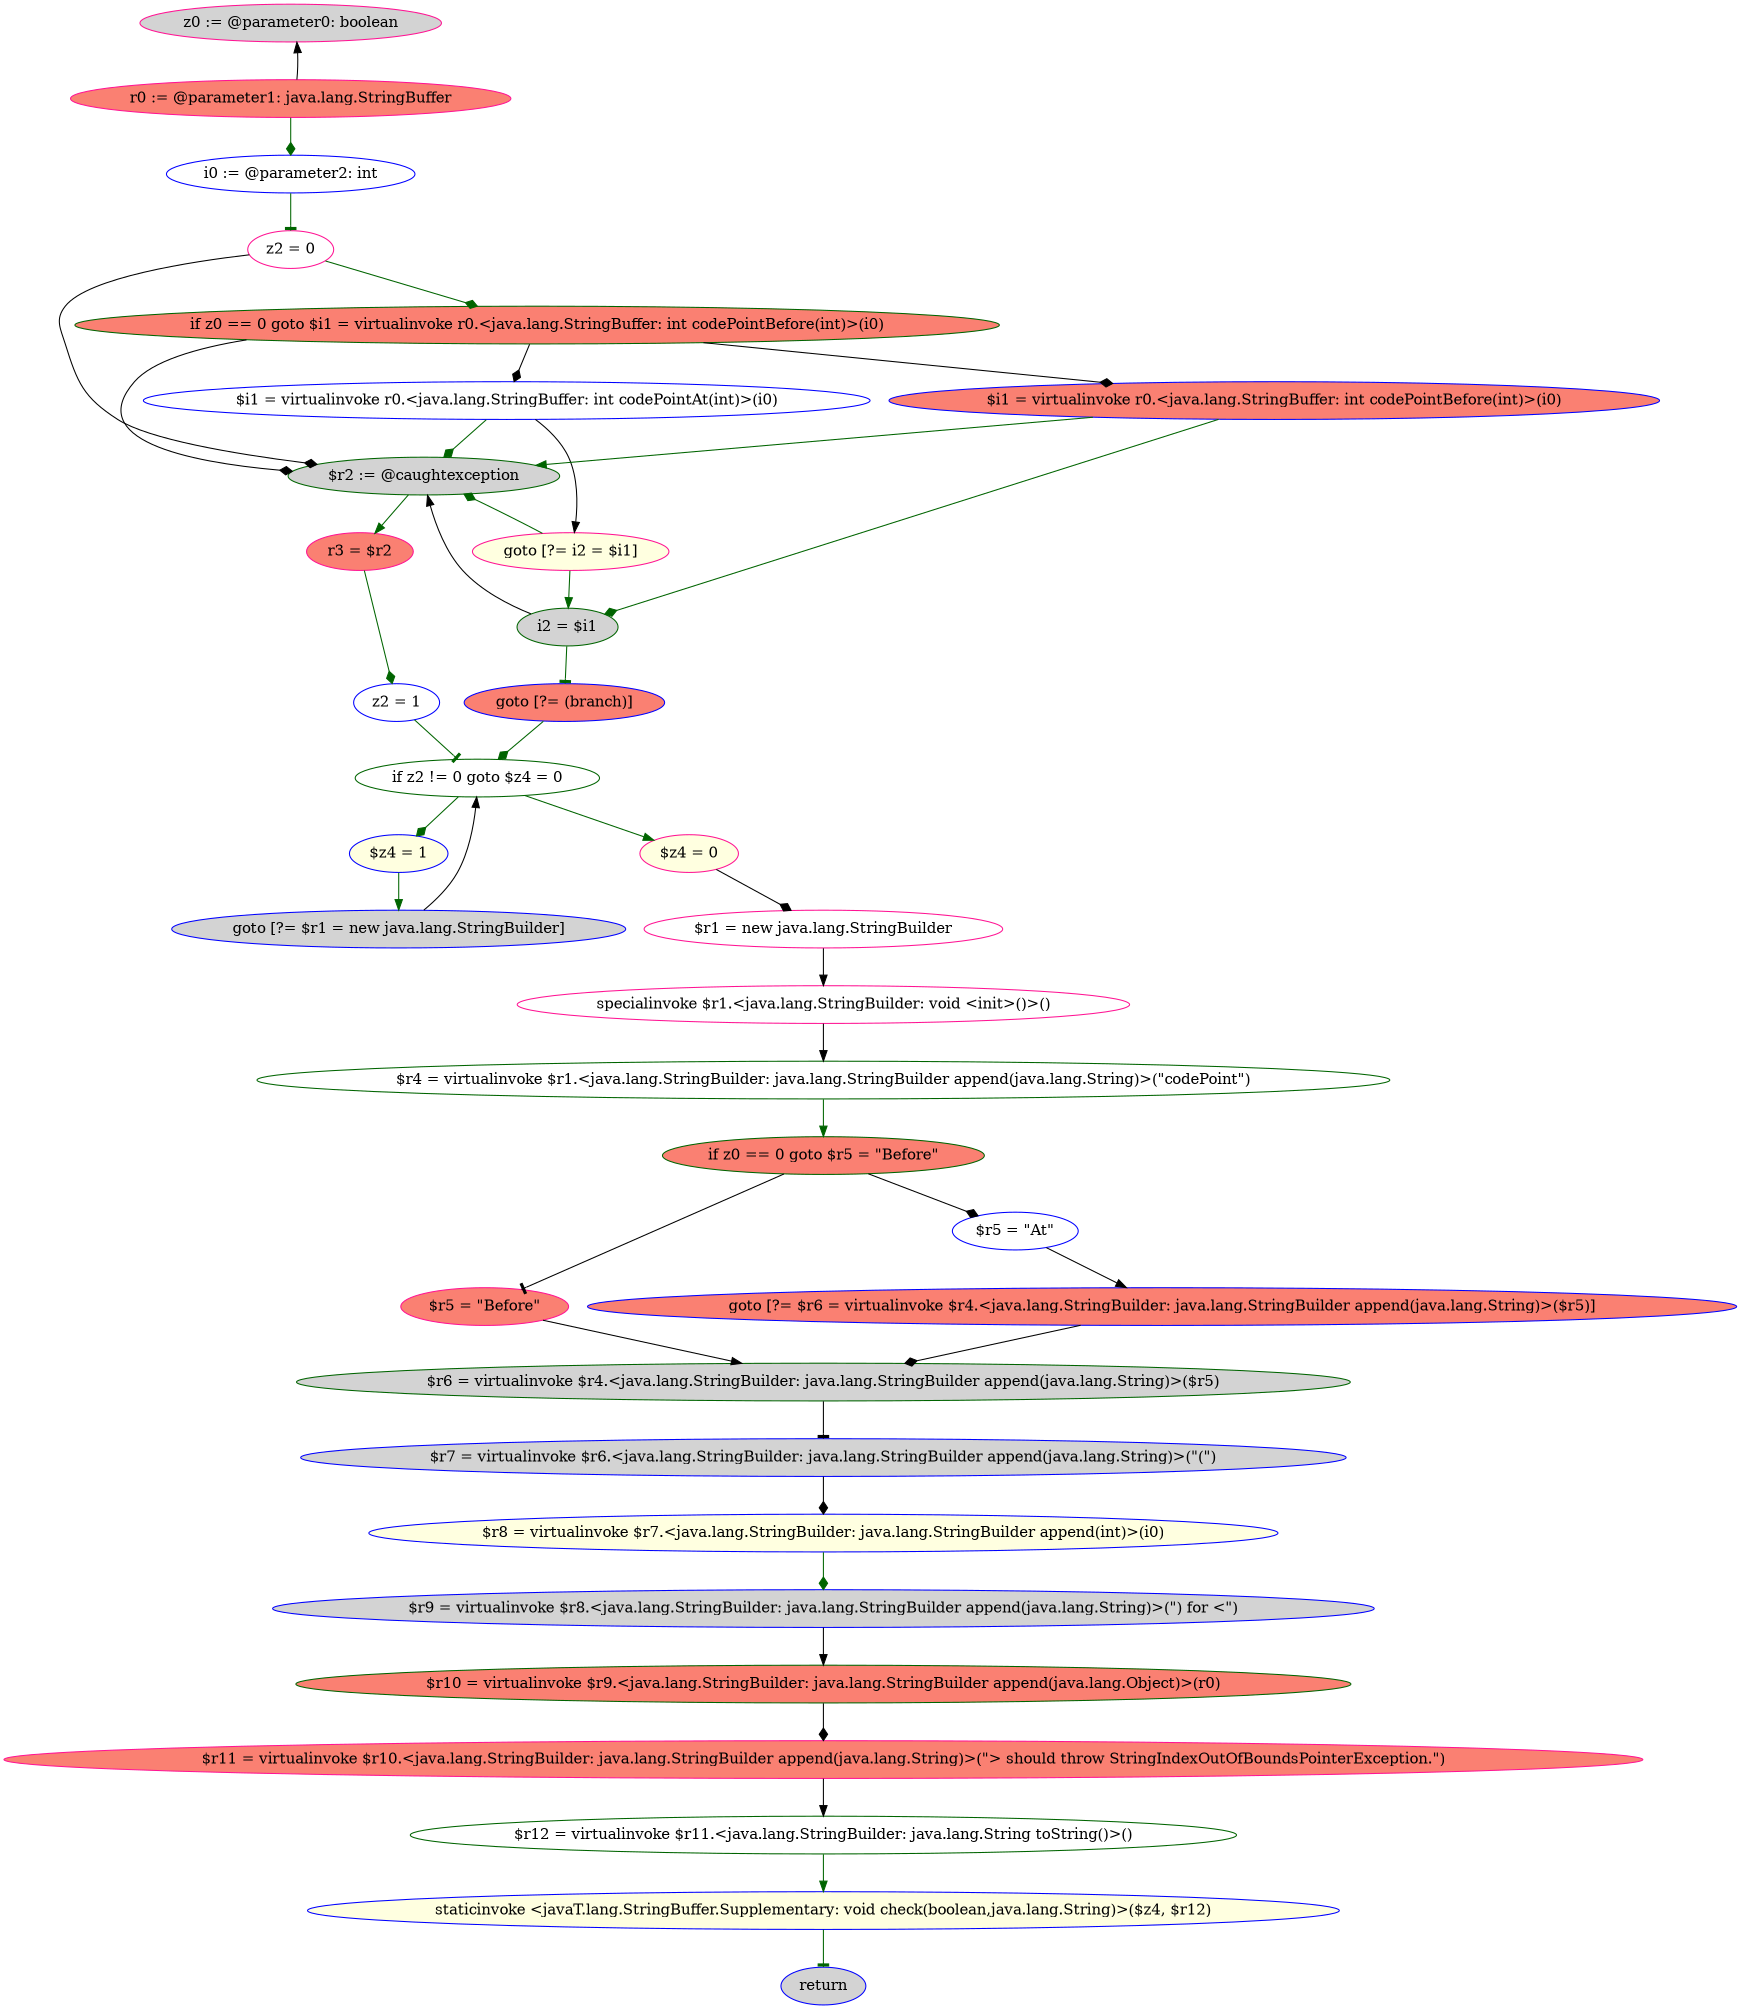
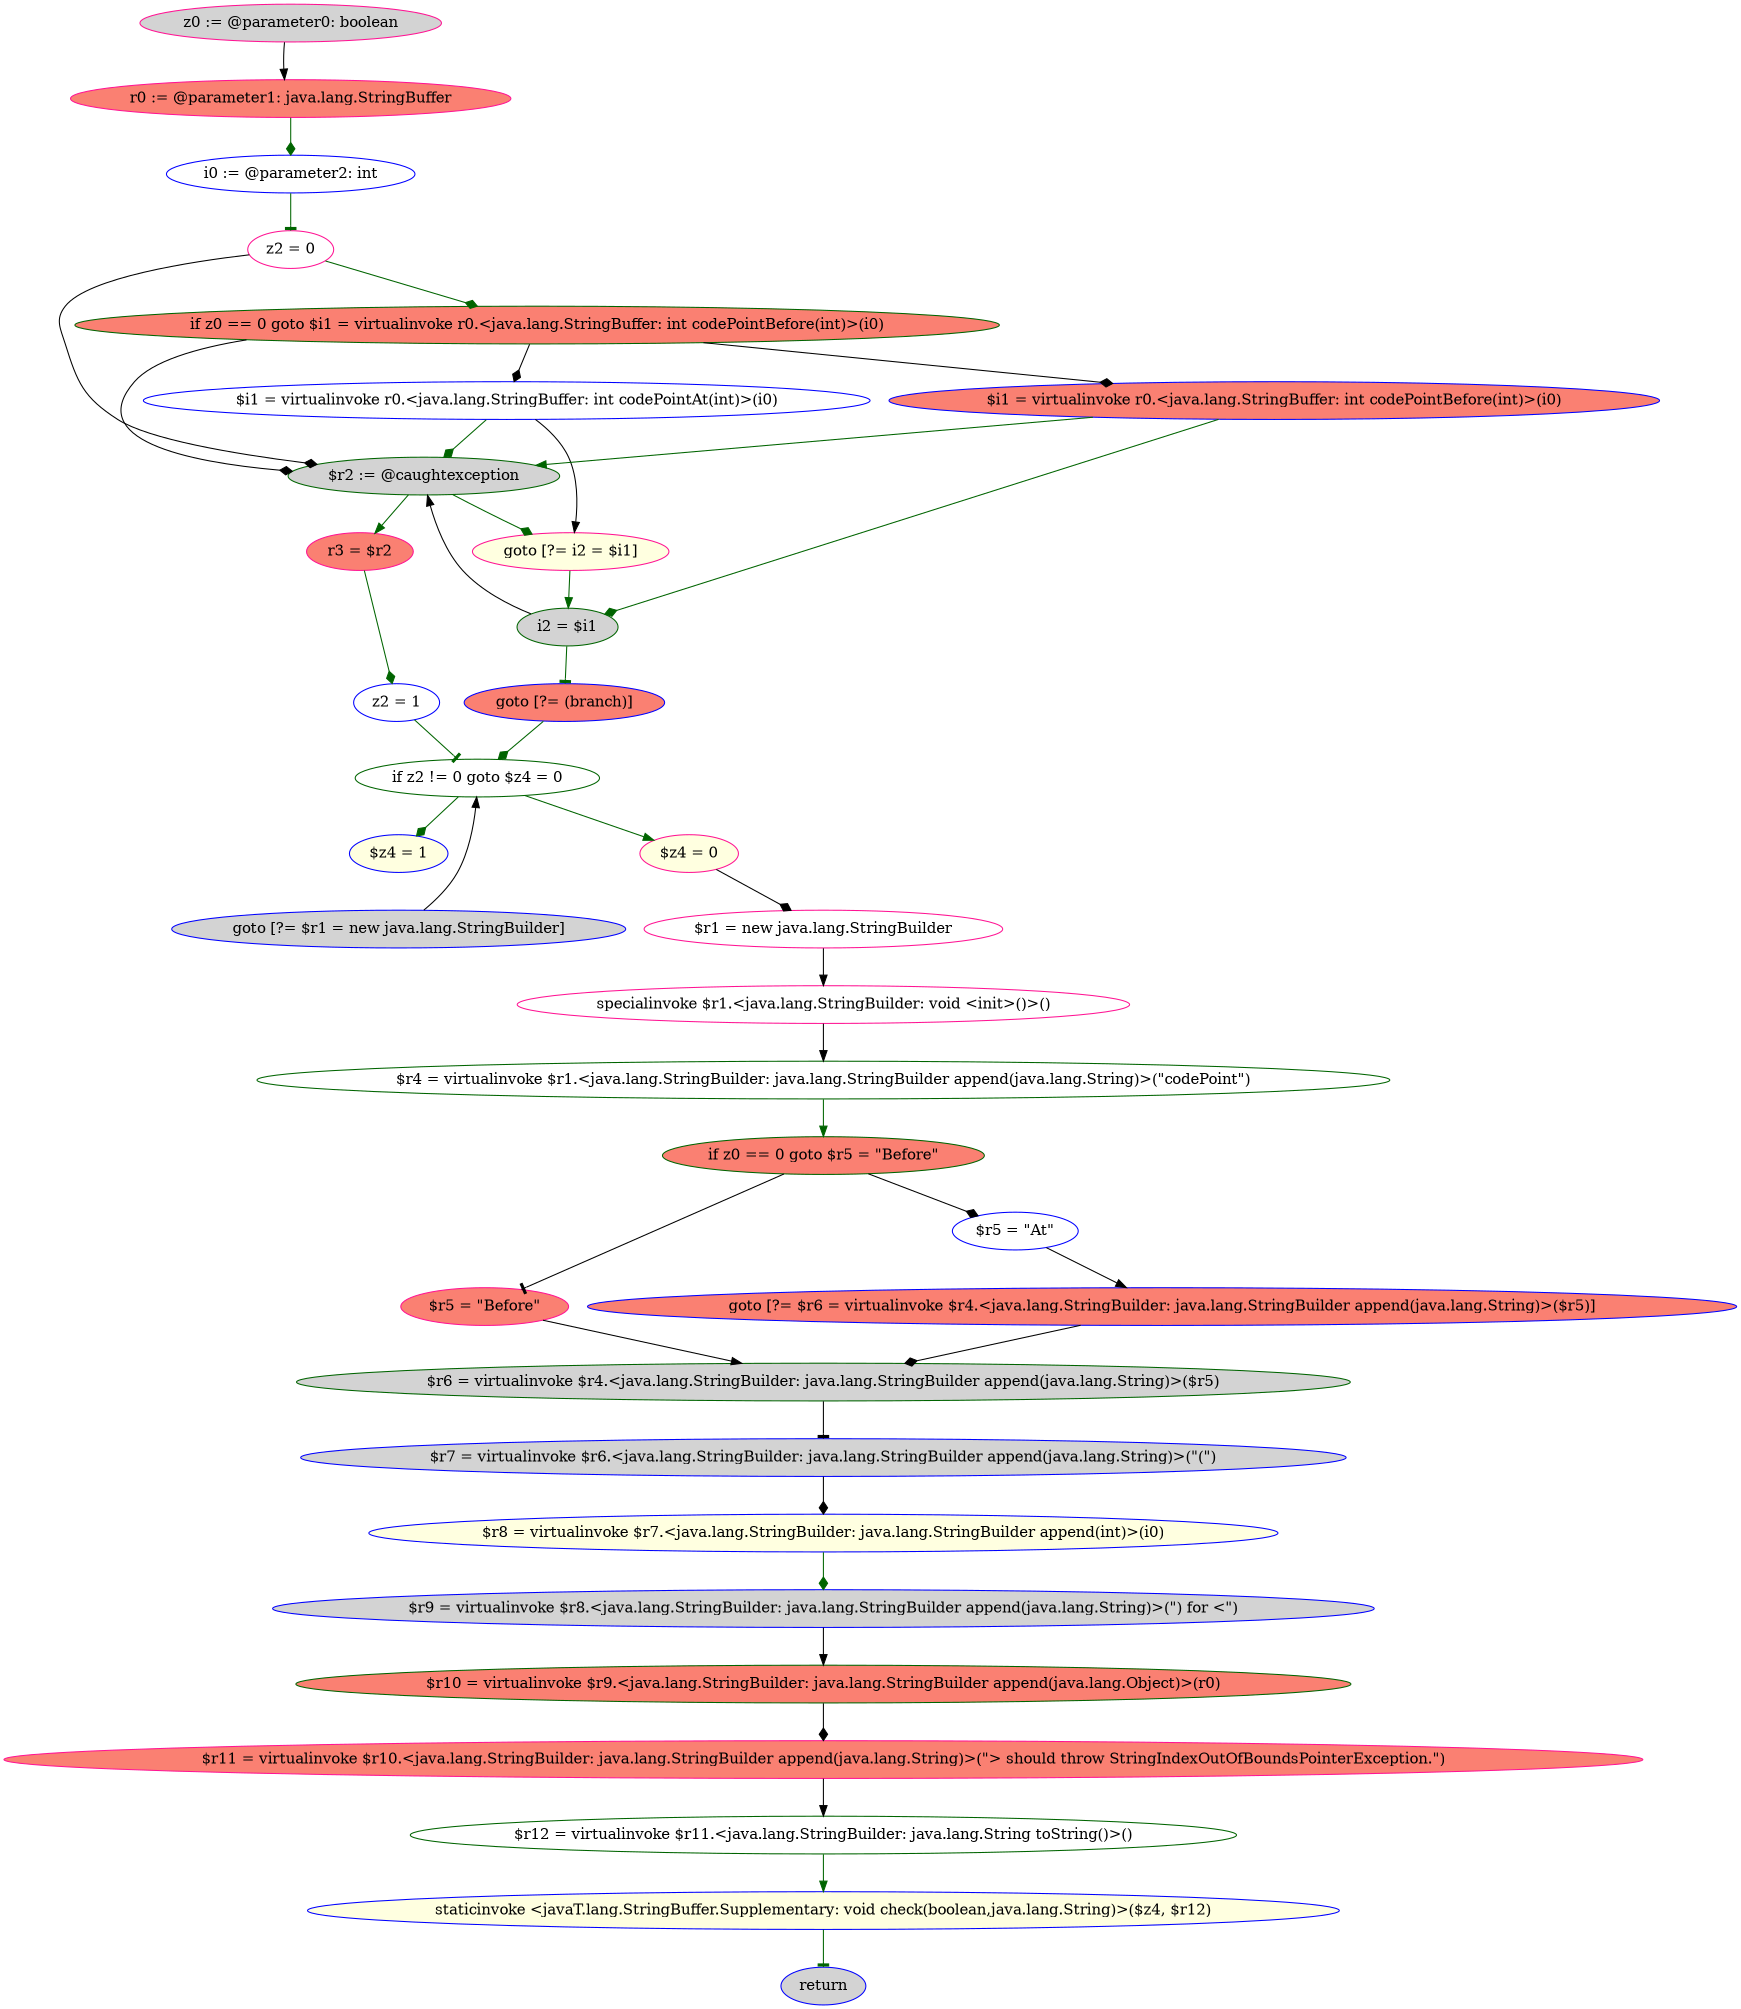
(298, 66) -> (284, 56)
(509, 516) -> (487, 512)
(399, 886) -> none
